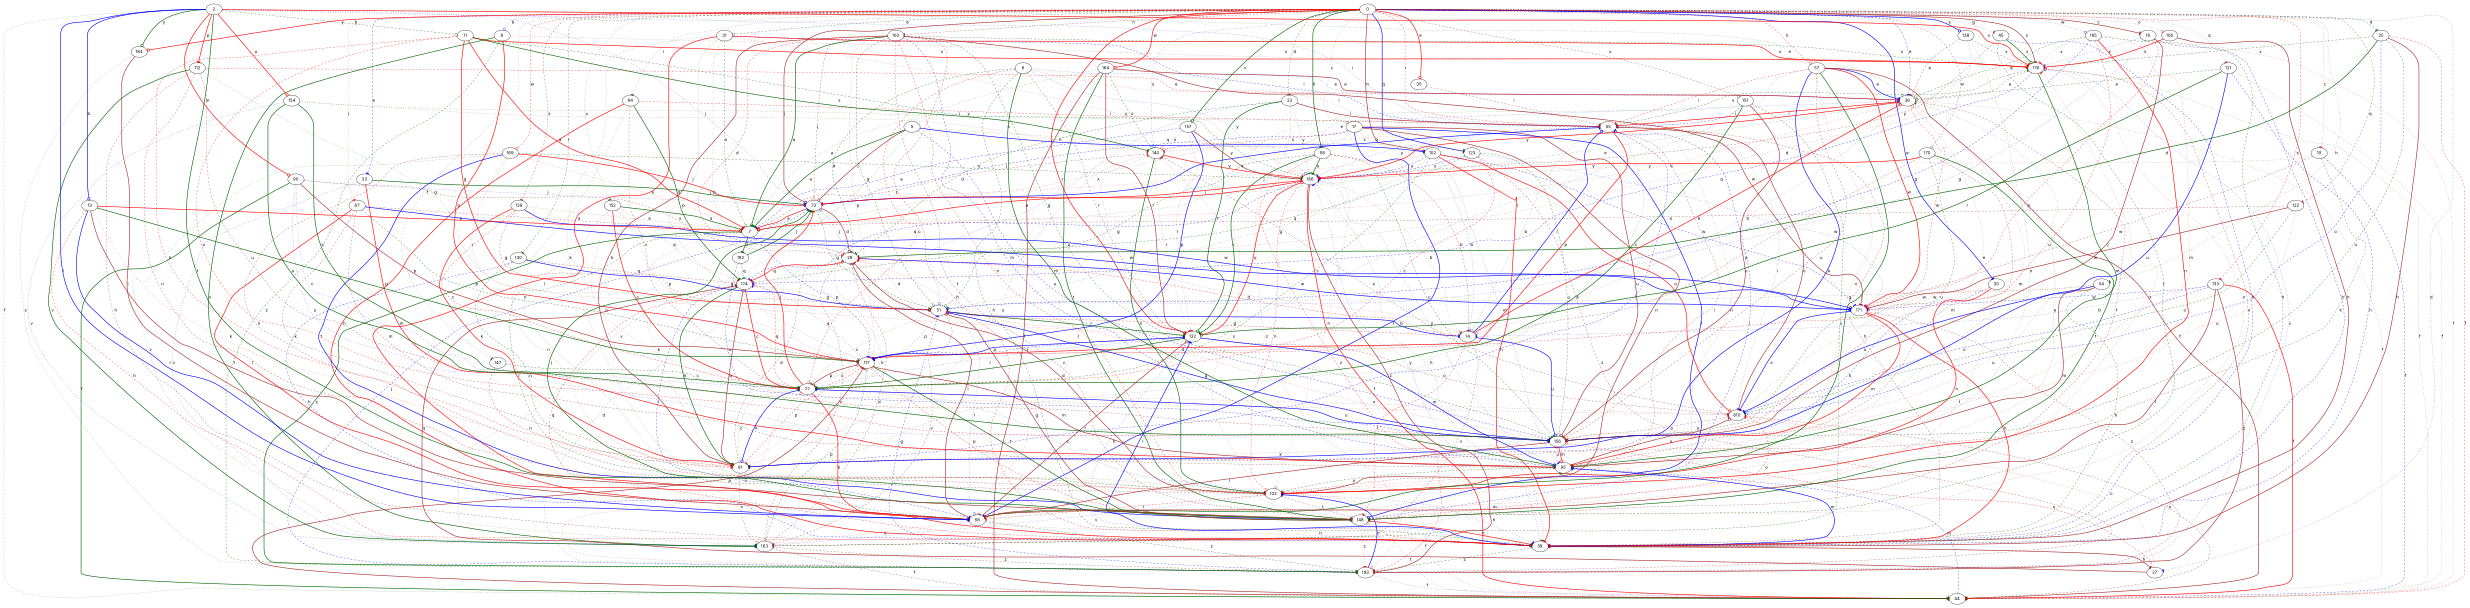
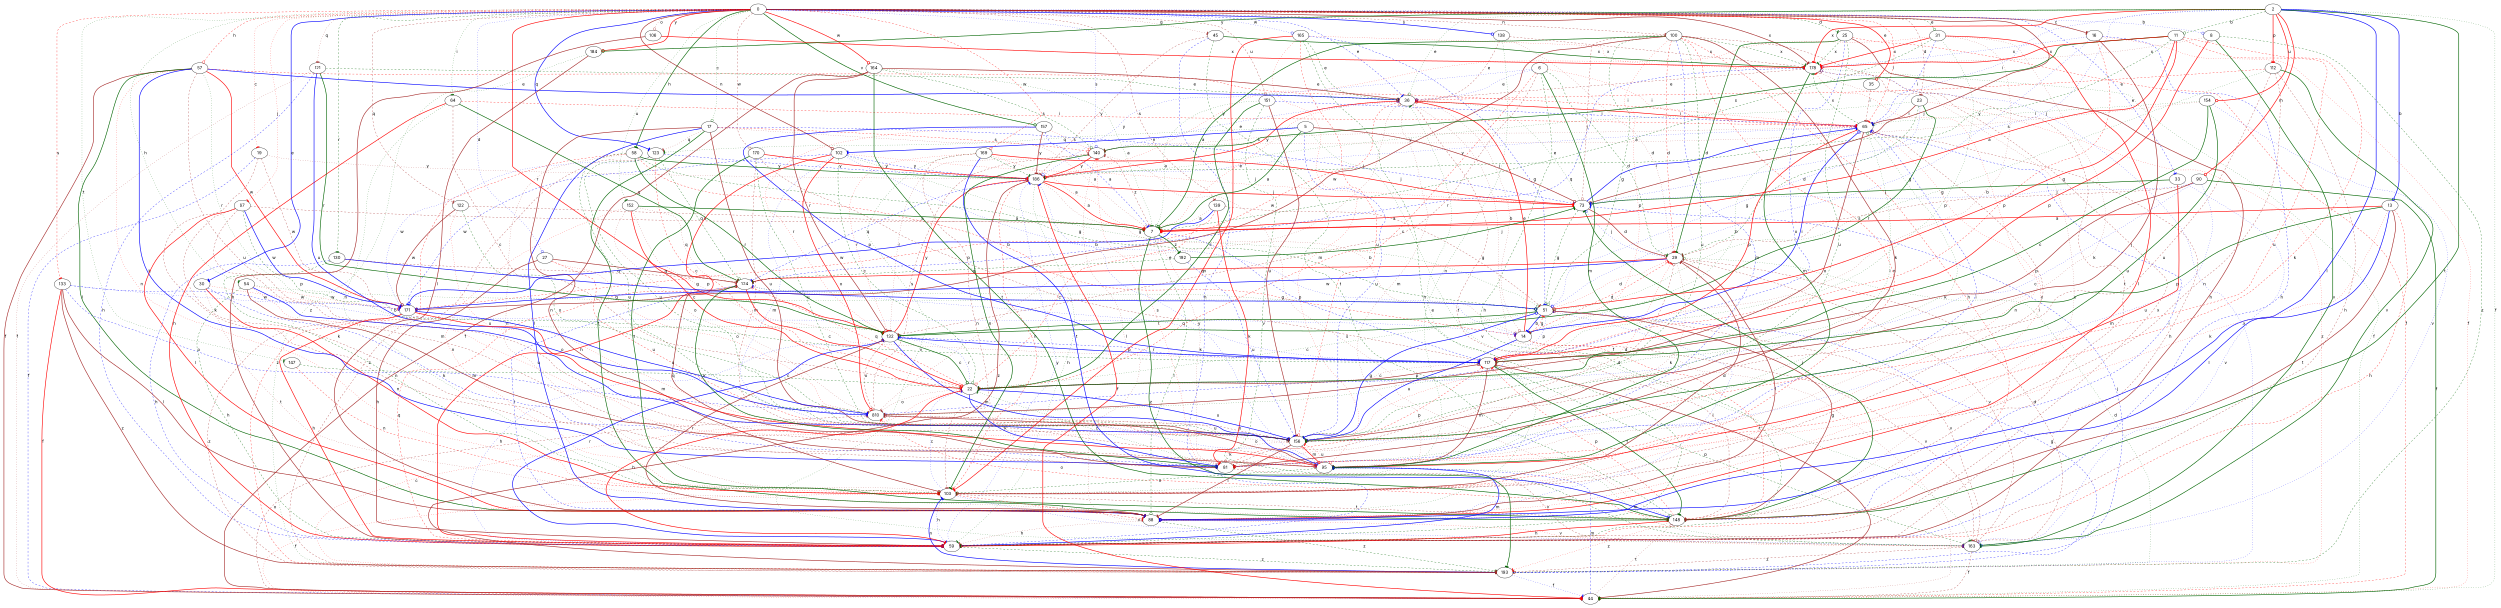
(2366, 20) -> (492, 23)
(1099, 179) -> (1095, 179)
(776, 290) -> none
(1702, 309) -> (1053, 505)
(1093, 502) -> (1585, 440)
(1851, 548) -> (484, 532)
